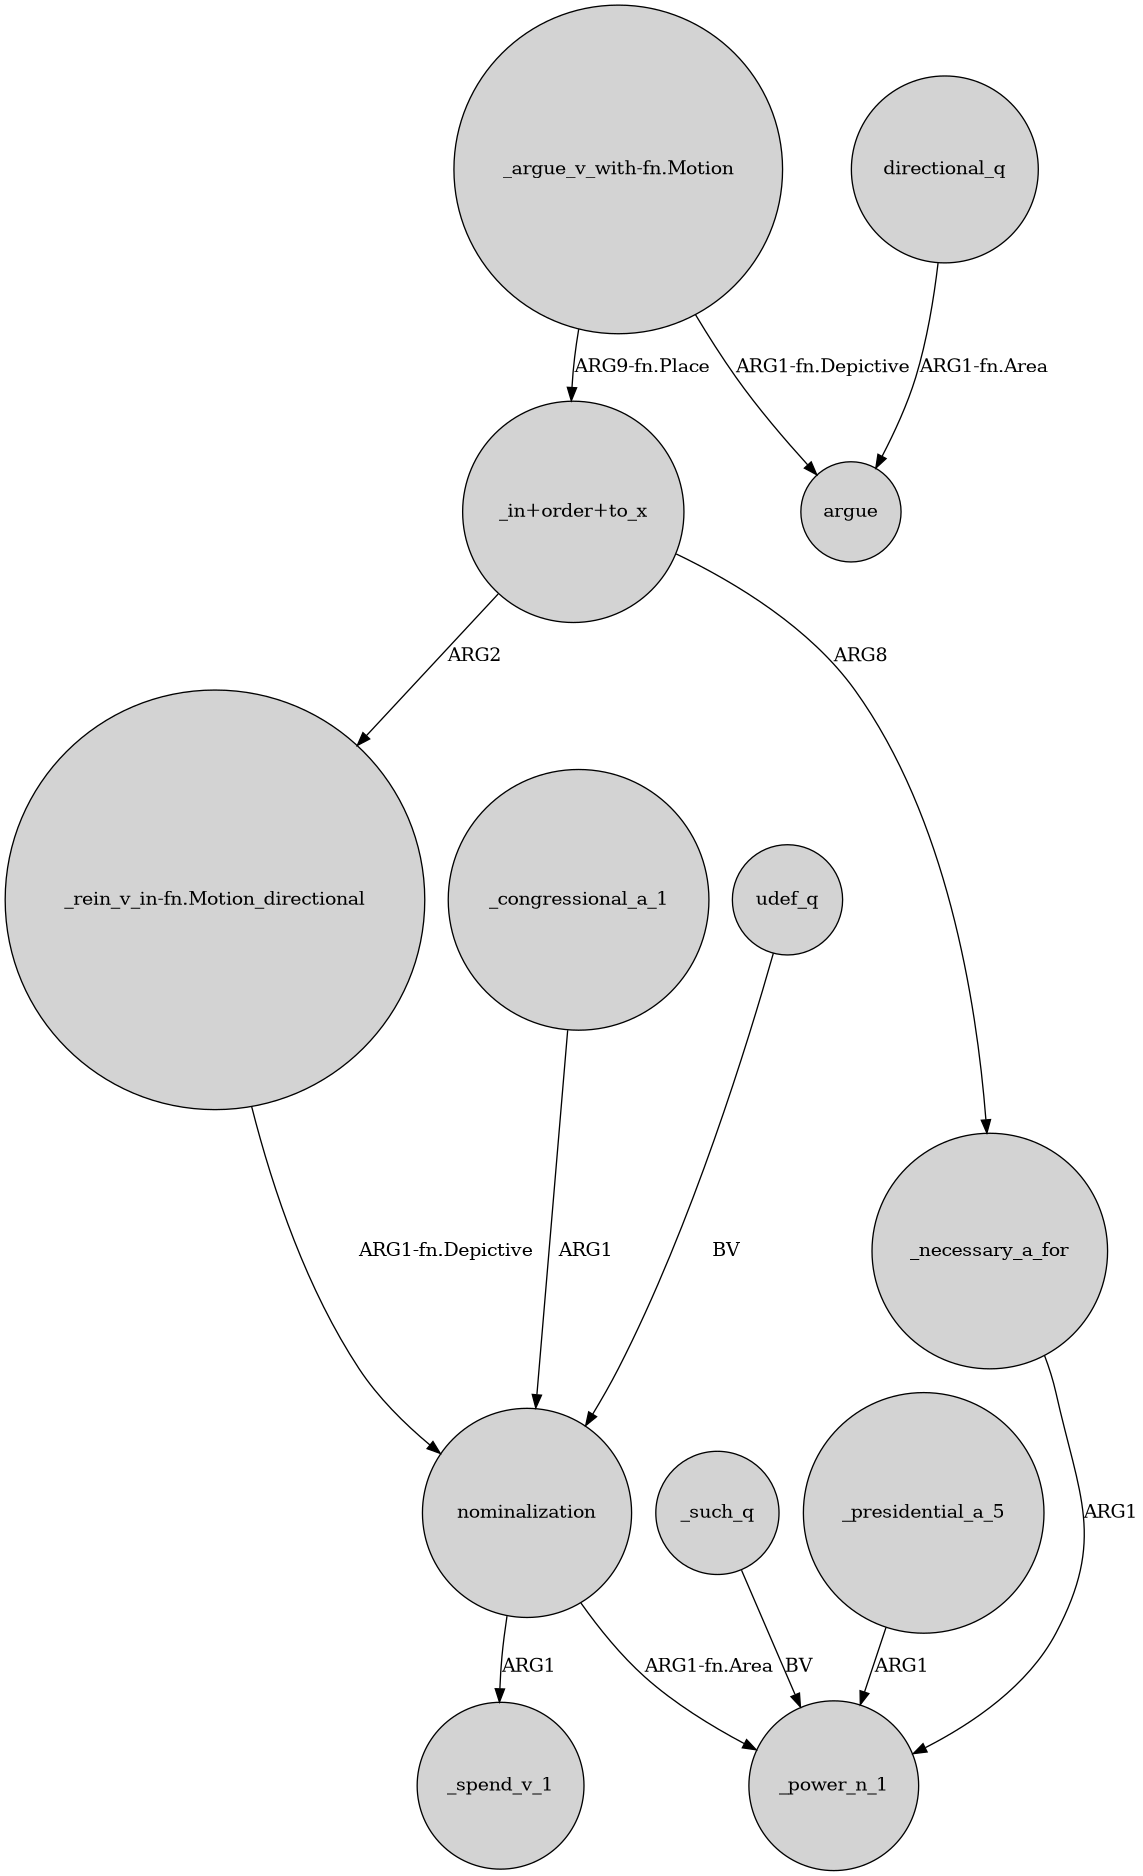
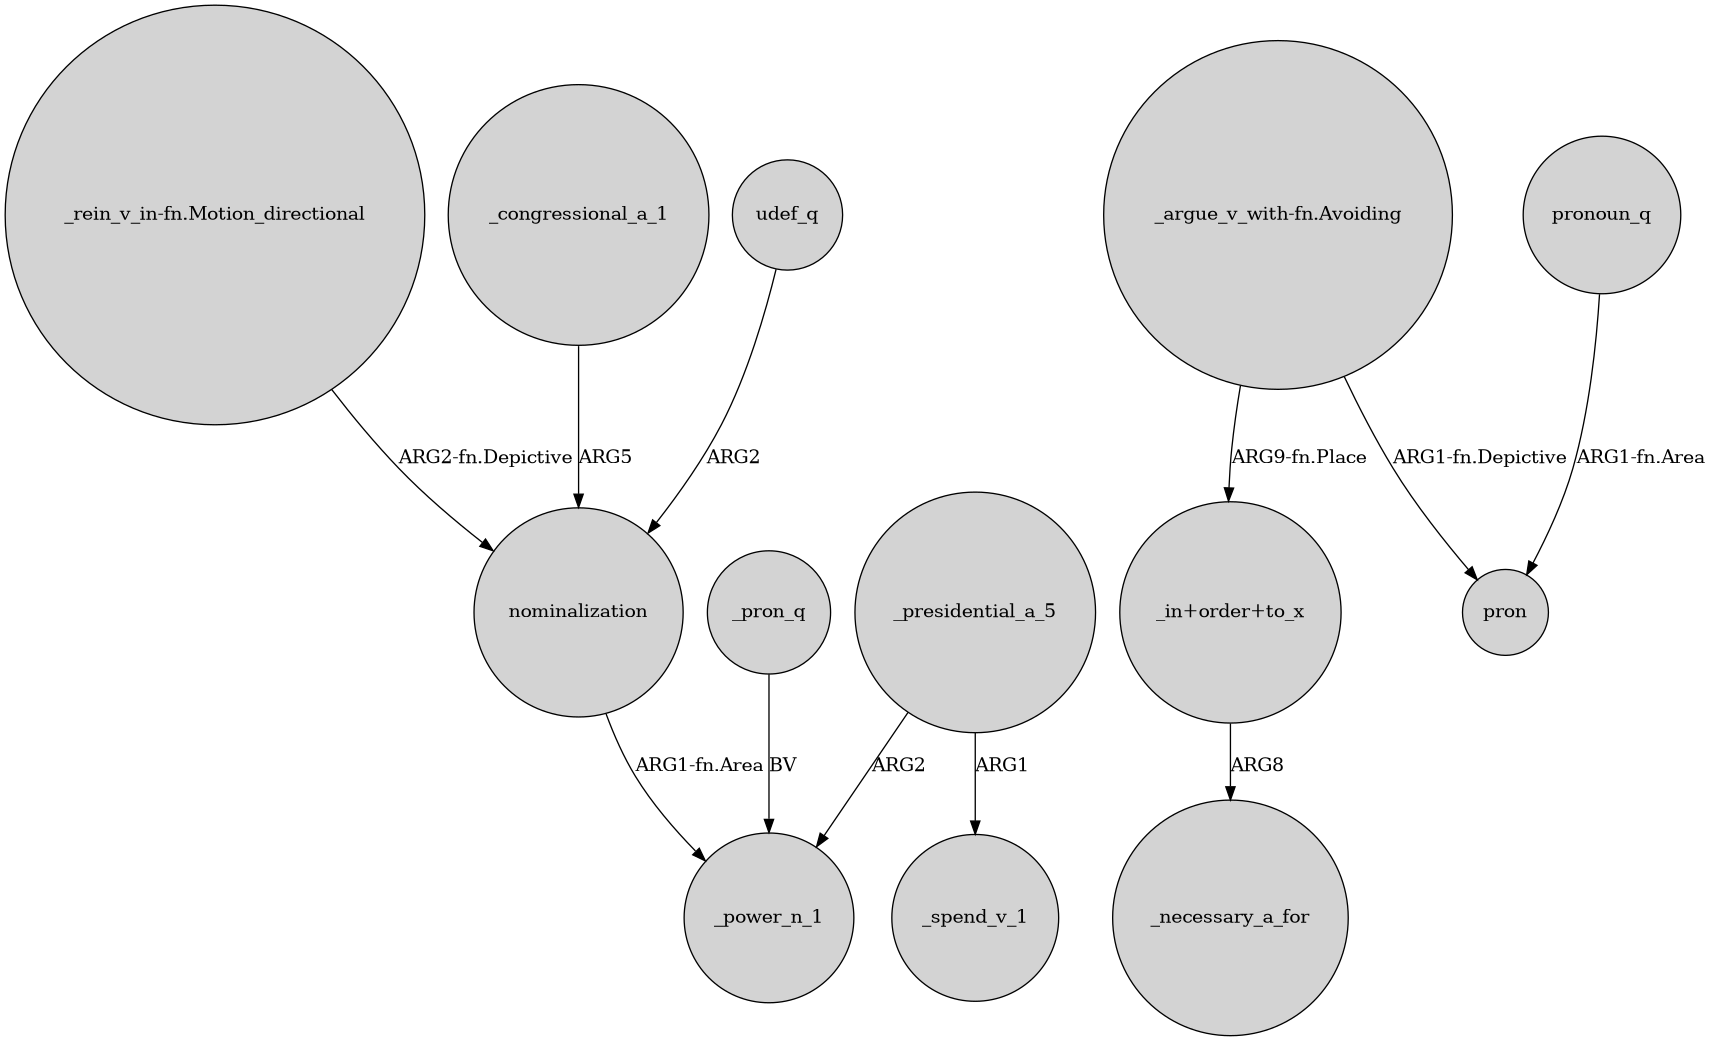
(618, 169) -> (1278, 215)
(945, 169) -> (1602, 215)
(851, 512) -> (1505, 612)
(432, 665) -> none
(446, 1251) -> (486, 458)
(586, 1251) -> (606, 458)
(726, 1251) -> (734, 458)
(717, 1513) -> (769, 612)
(1077, 1582) -> none
(502, 1652) -> (975, 777)
(902, 1667) -> (899, 766)
